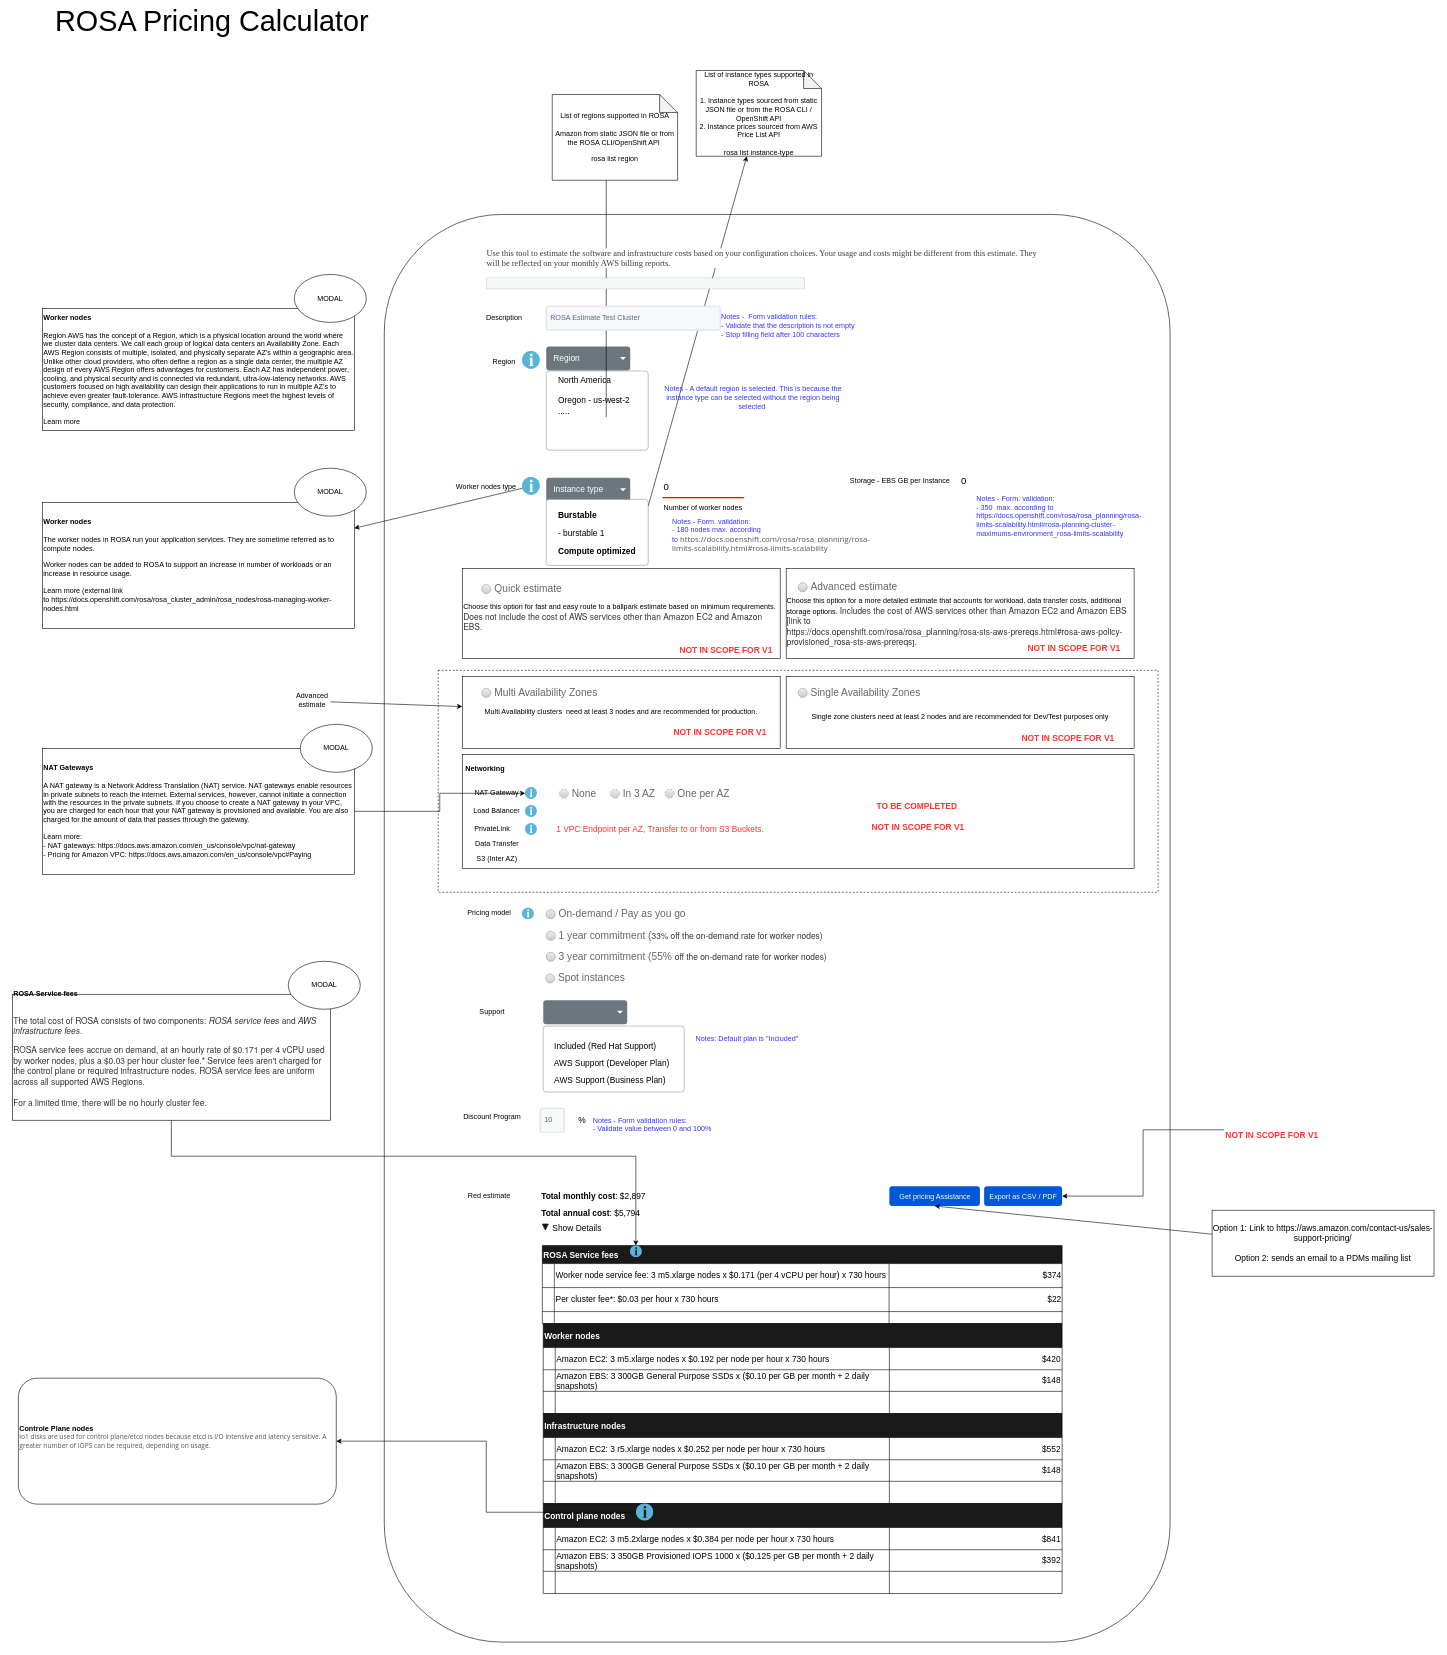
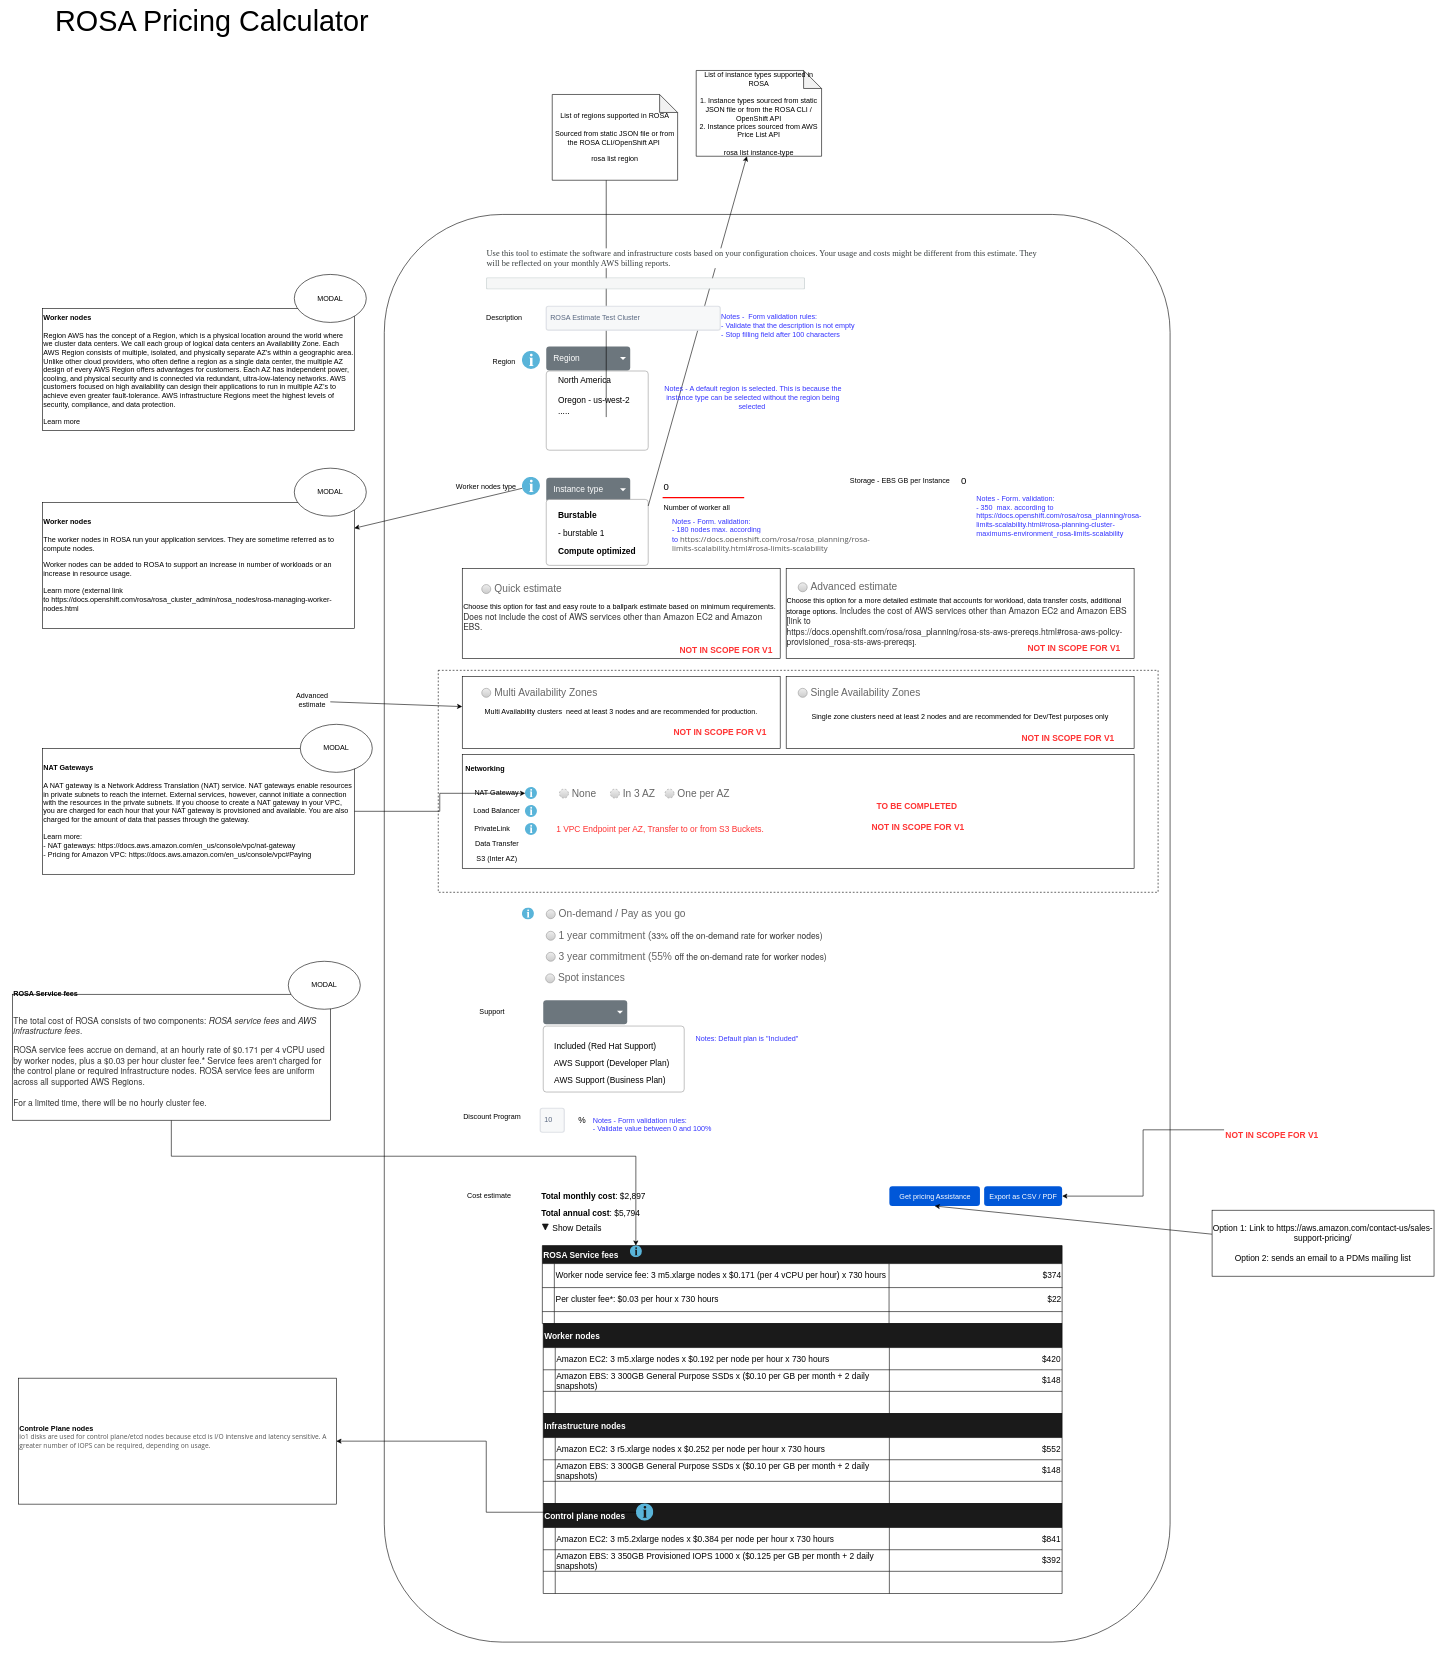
(615, 138) -> (615, 138)
(705, 507) -> (699, 507)
(489, 914) -> none
(489, 1196) -> (489, 1196)
(177, 1442) -> (177, 1442)
